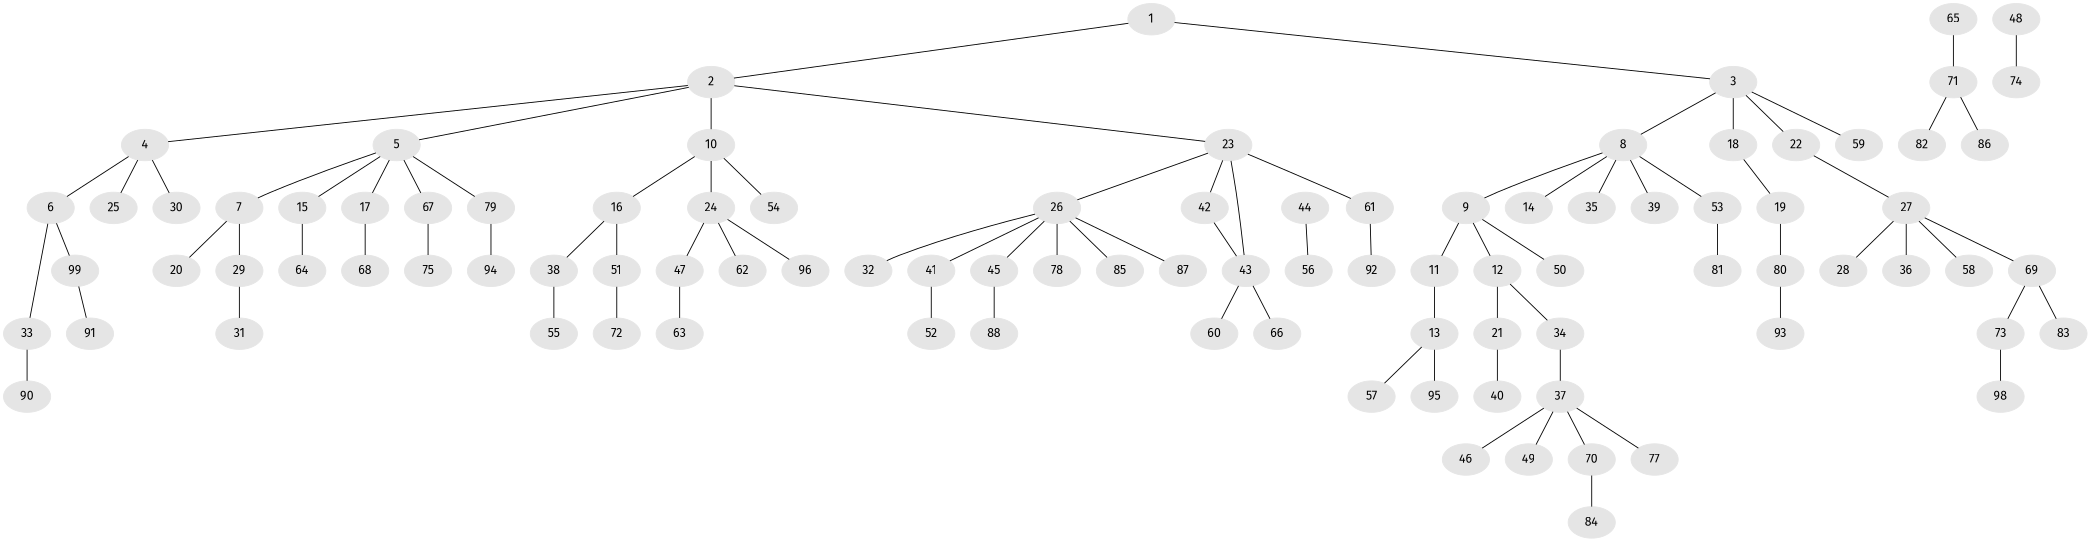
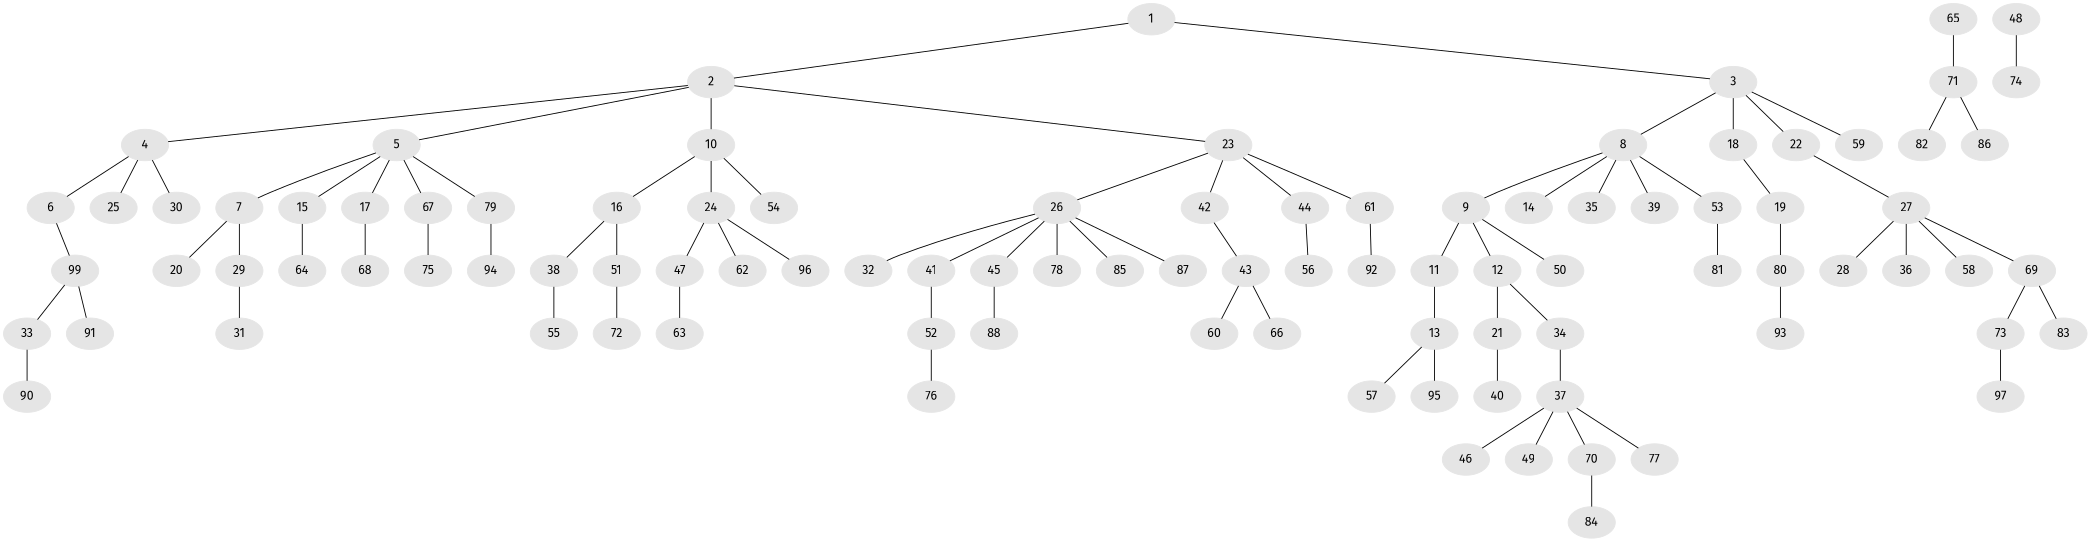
(1238, 208) -> (1267, 177)
(39, 271) -> (51, 302)
none -> (931, 397)
(2001, 397) -> (2001, 397)
